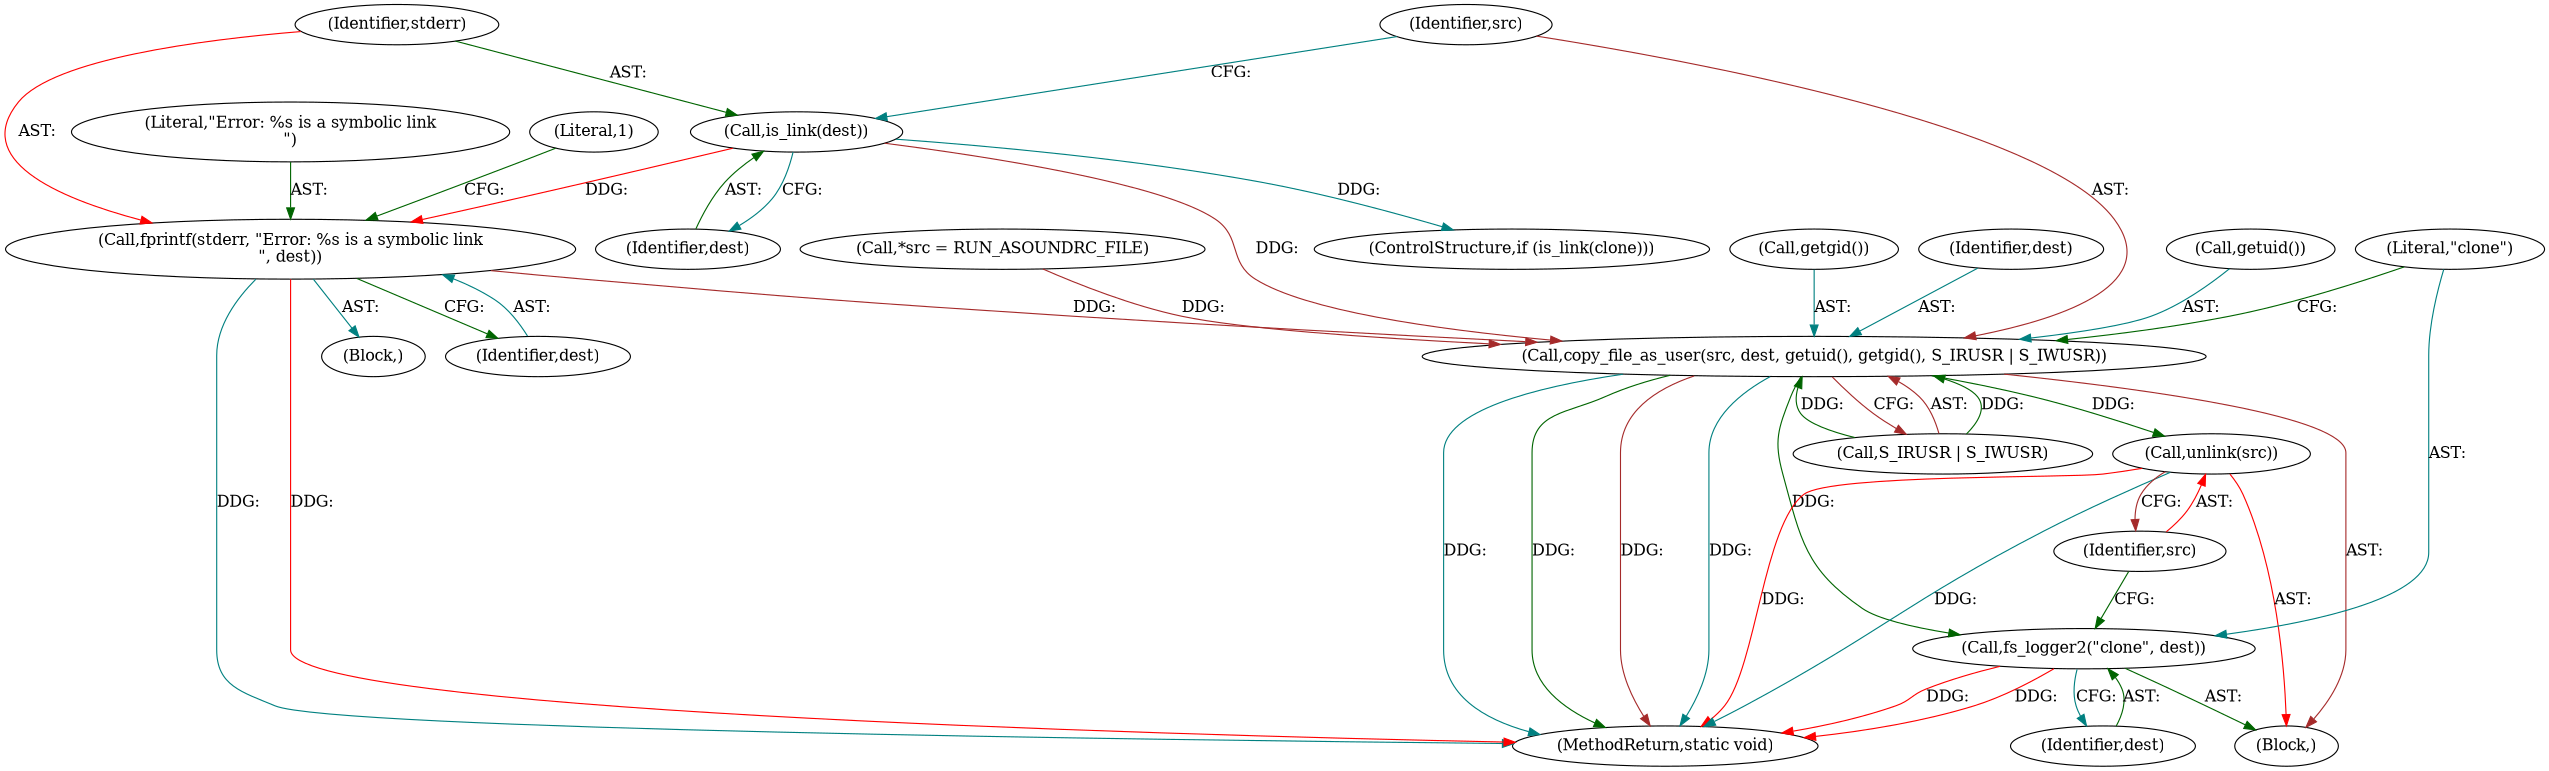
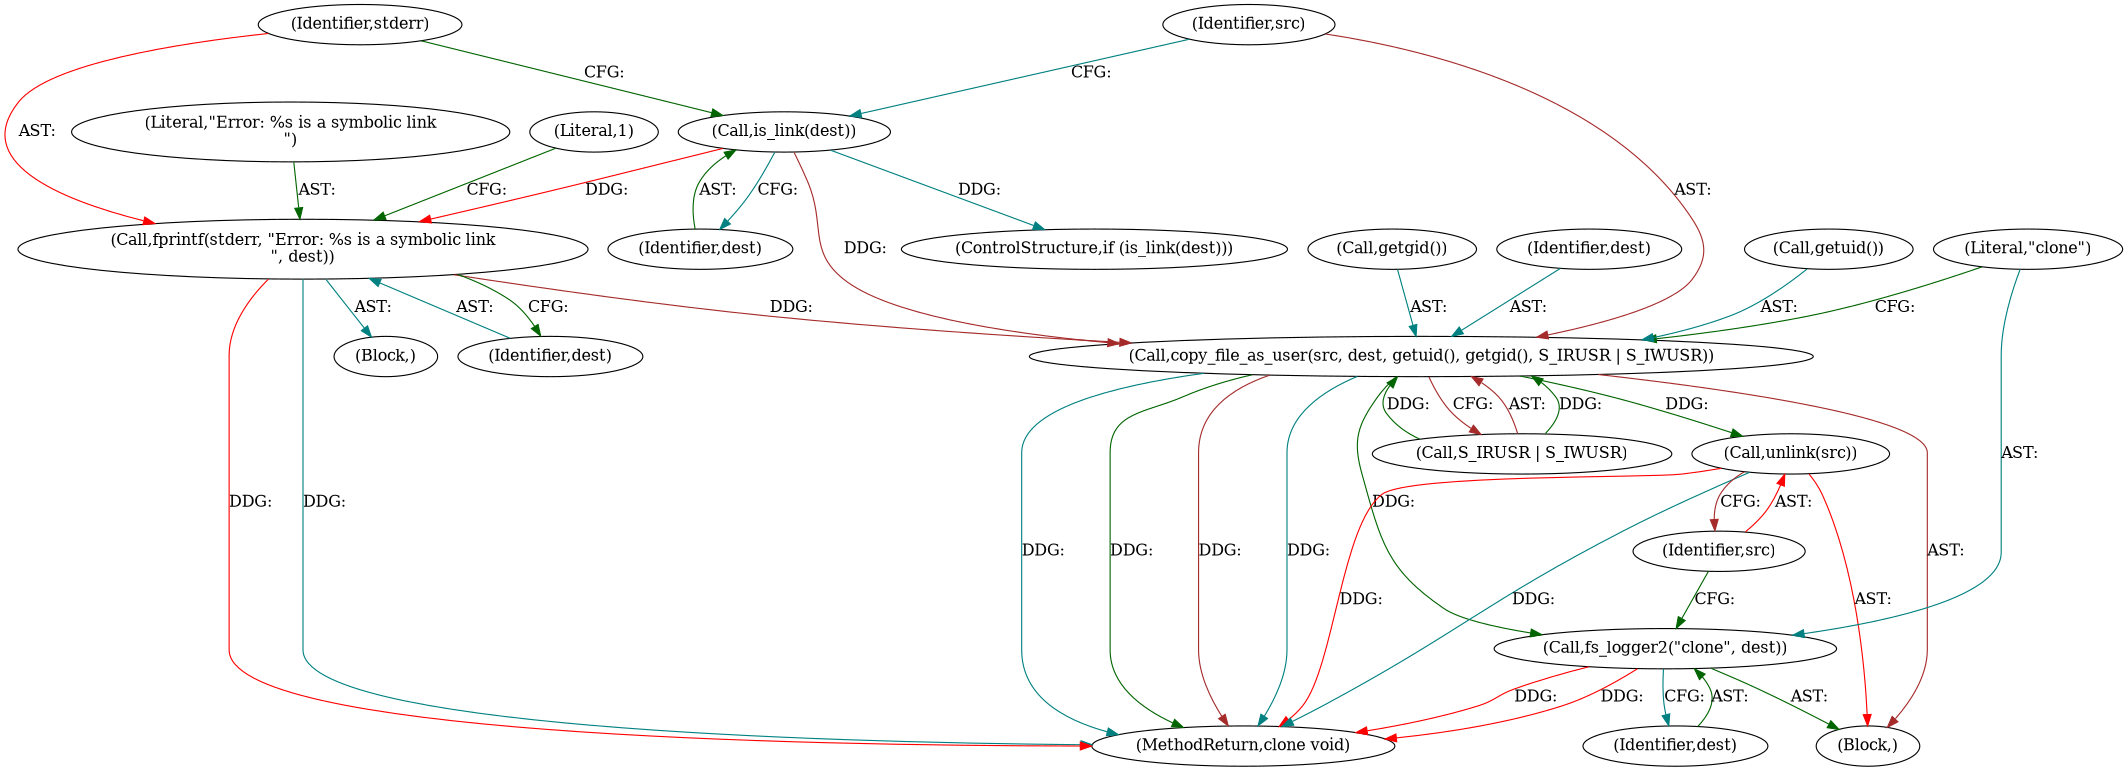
(631, 73) -> (607, 73)
(1003, 249) -> none
(1512, 249) -> (1094, 249)
(1665, 746) -> (1243, 746)
